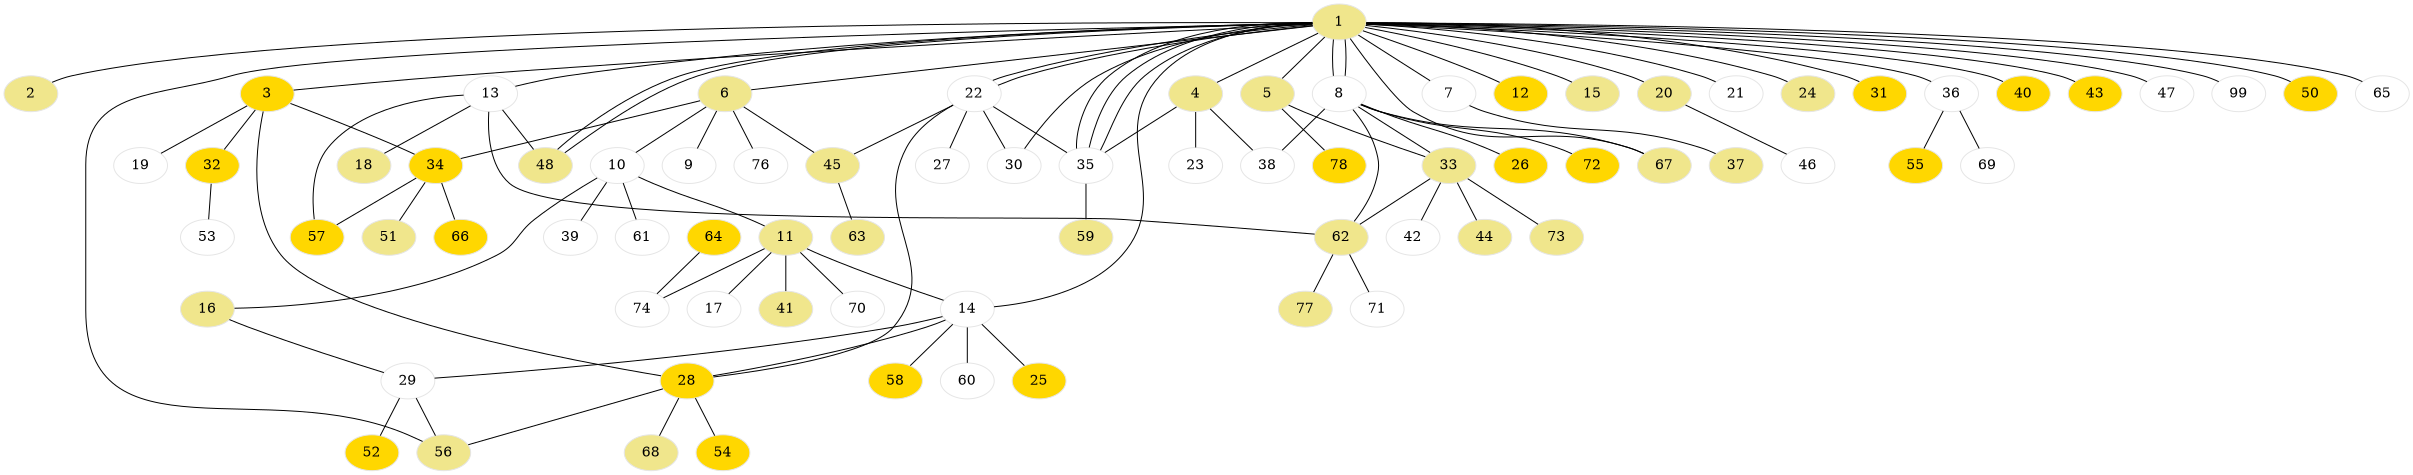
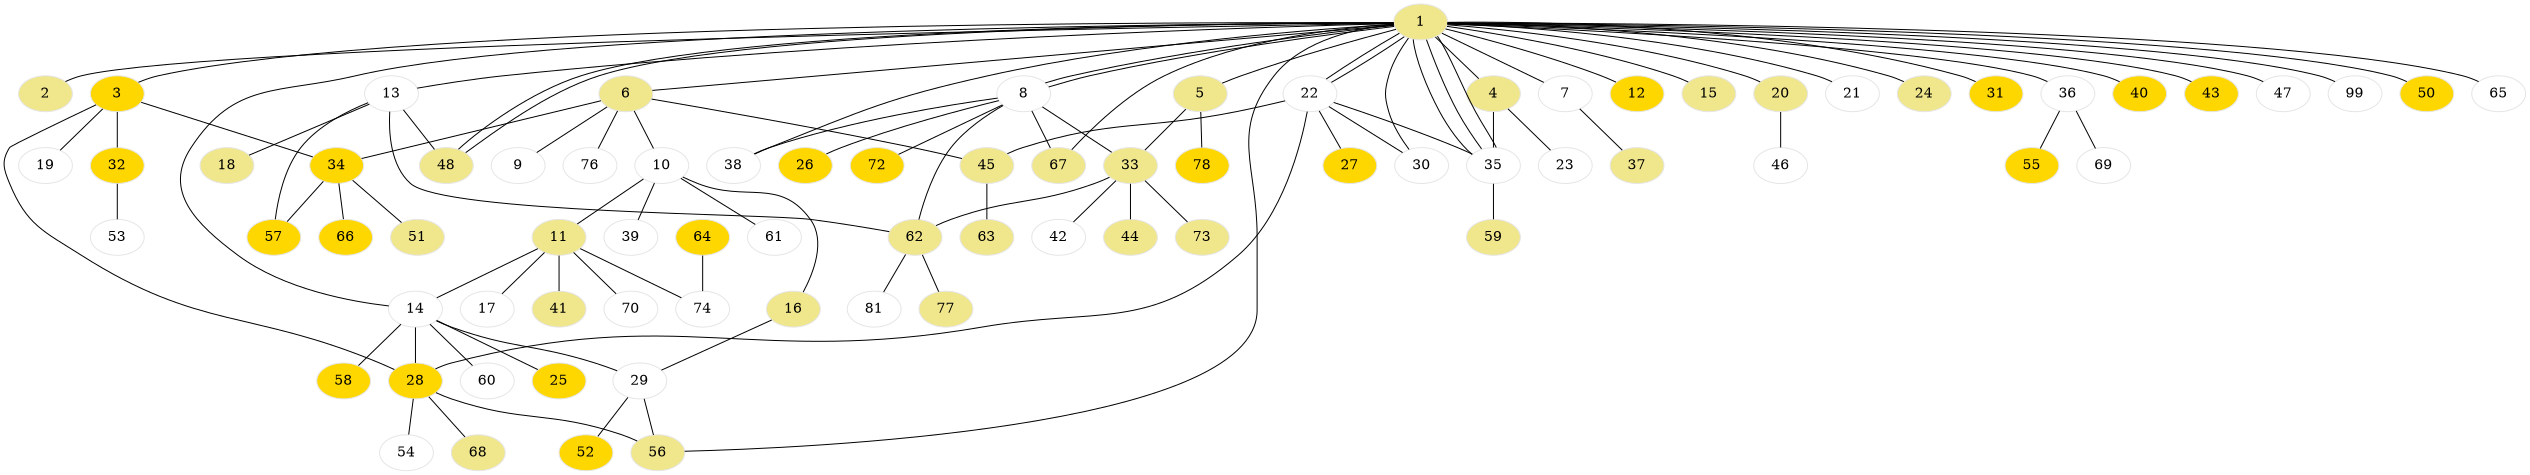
(1231, 130) -> (1068, 60)
(942, 166) -> (1350, 166)
(1377, 309) -> (874, 309)
(723, 453) -> (406, 453)
